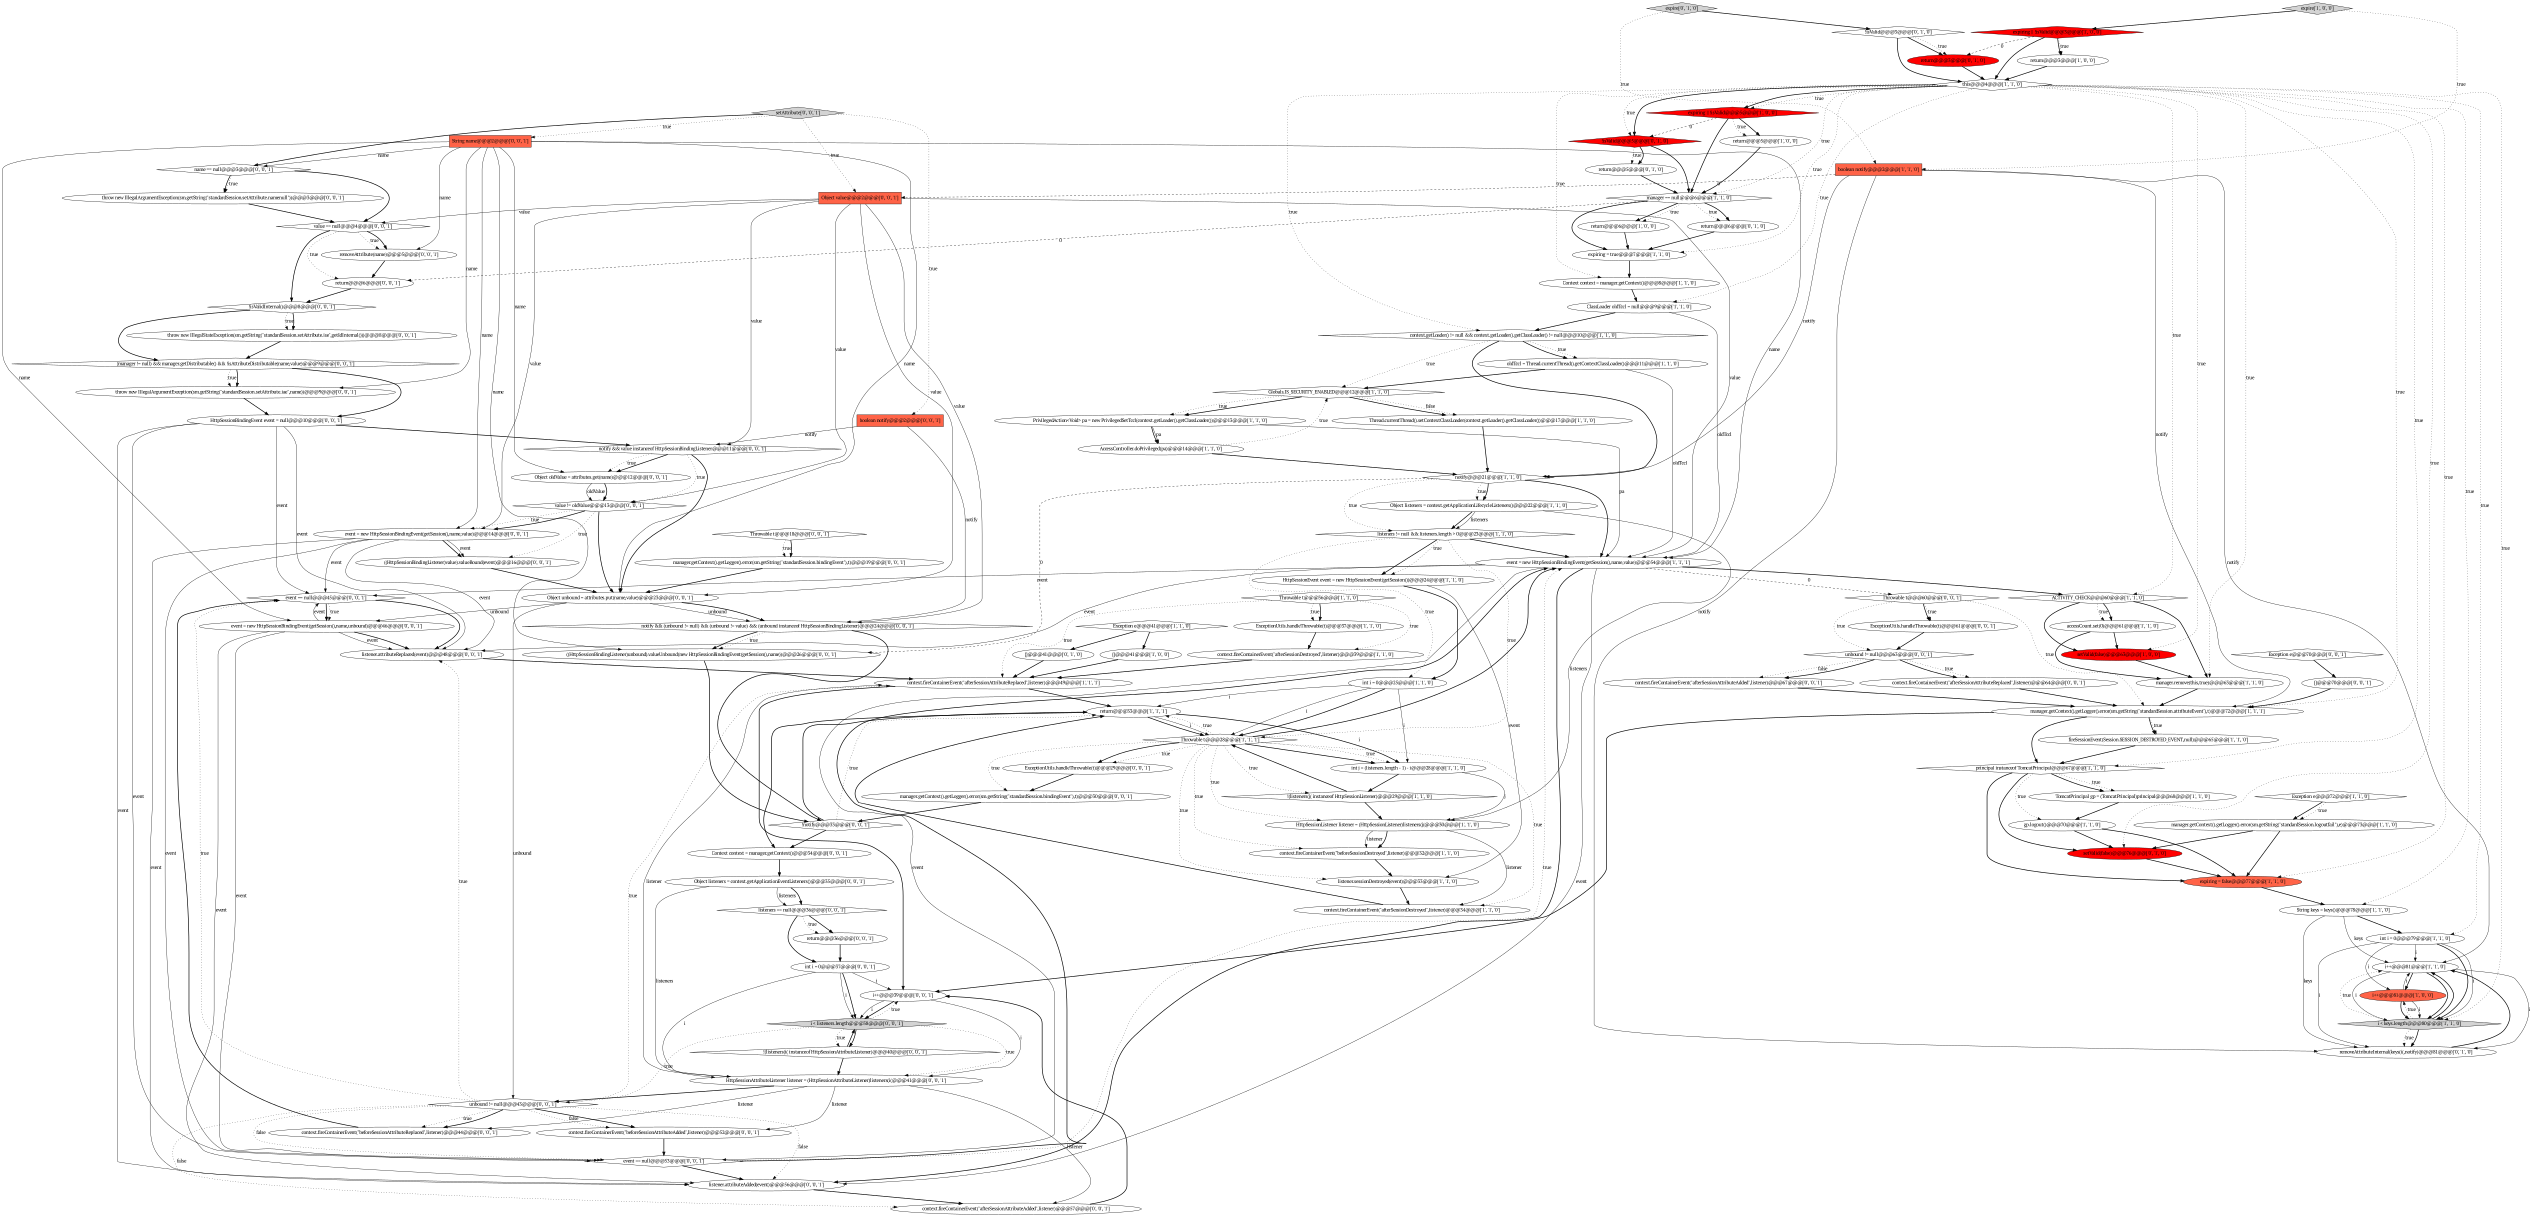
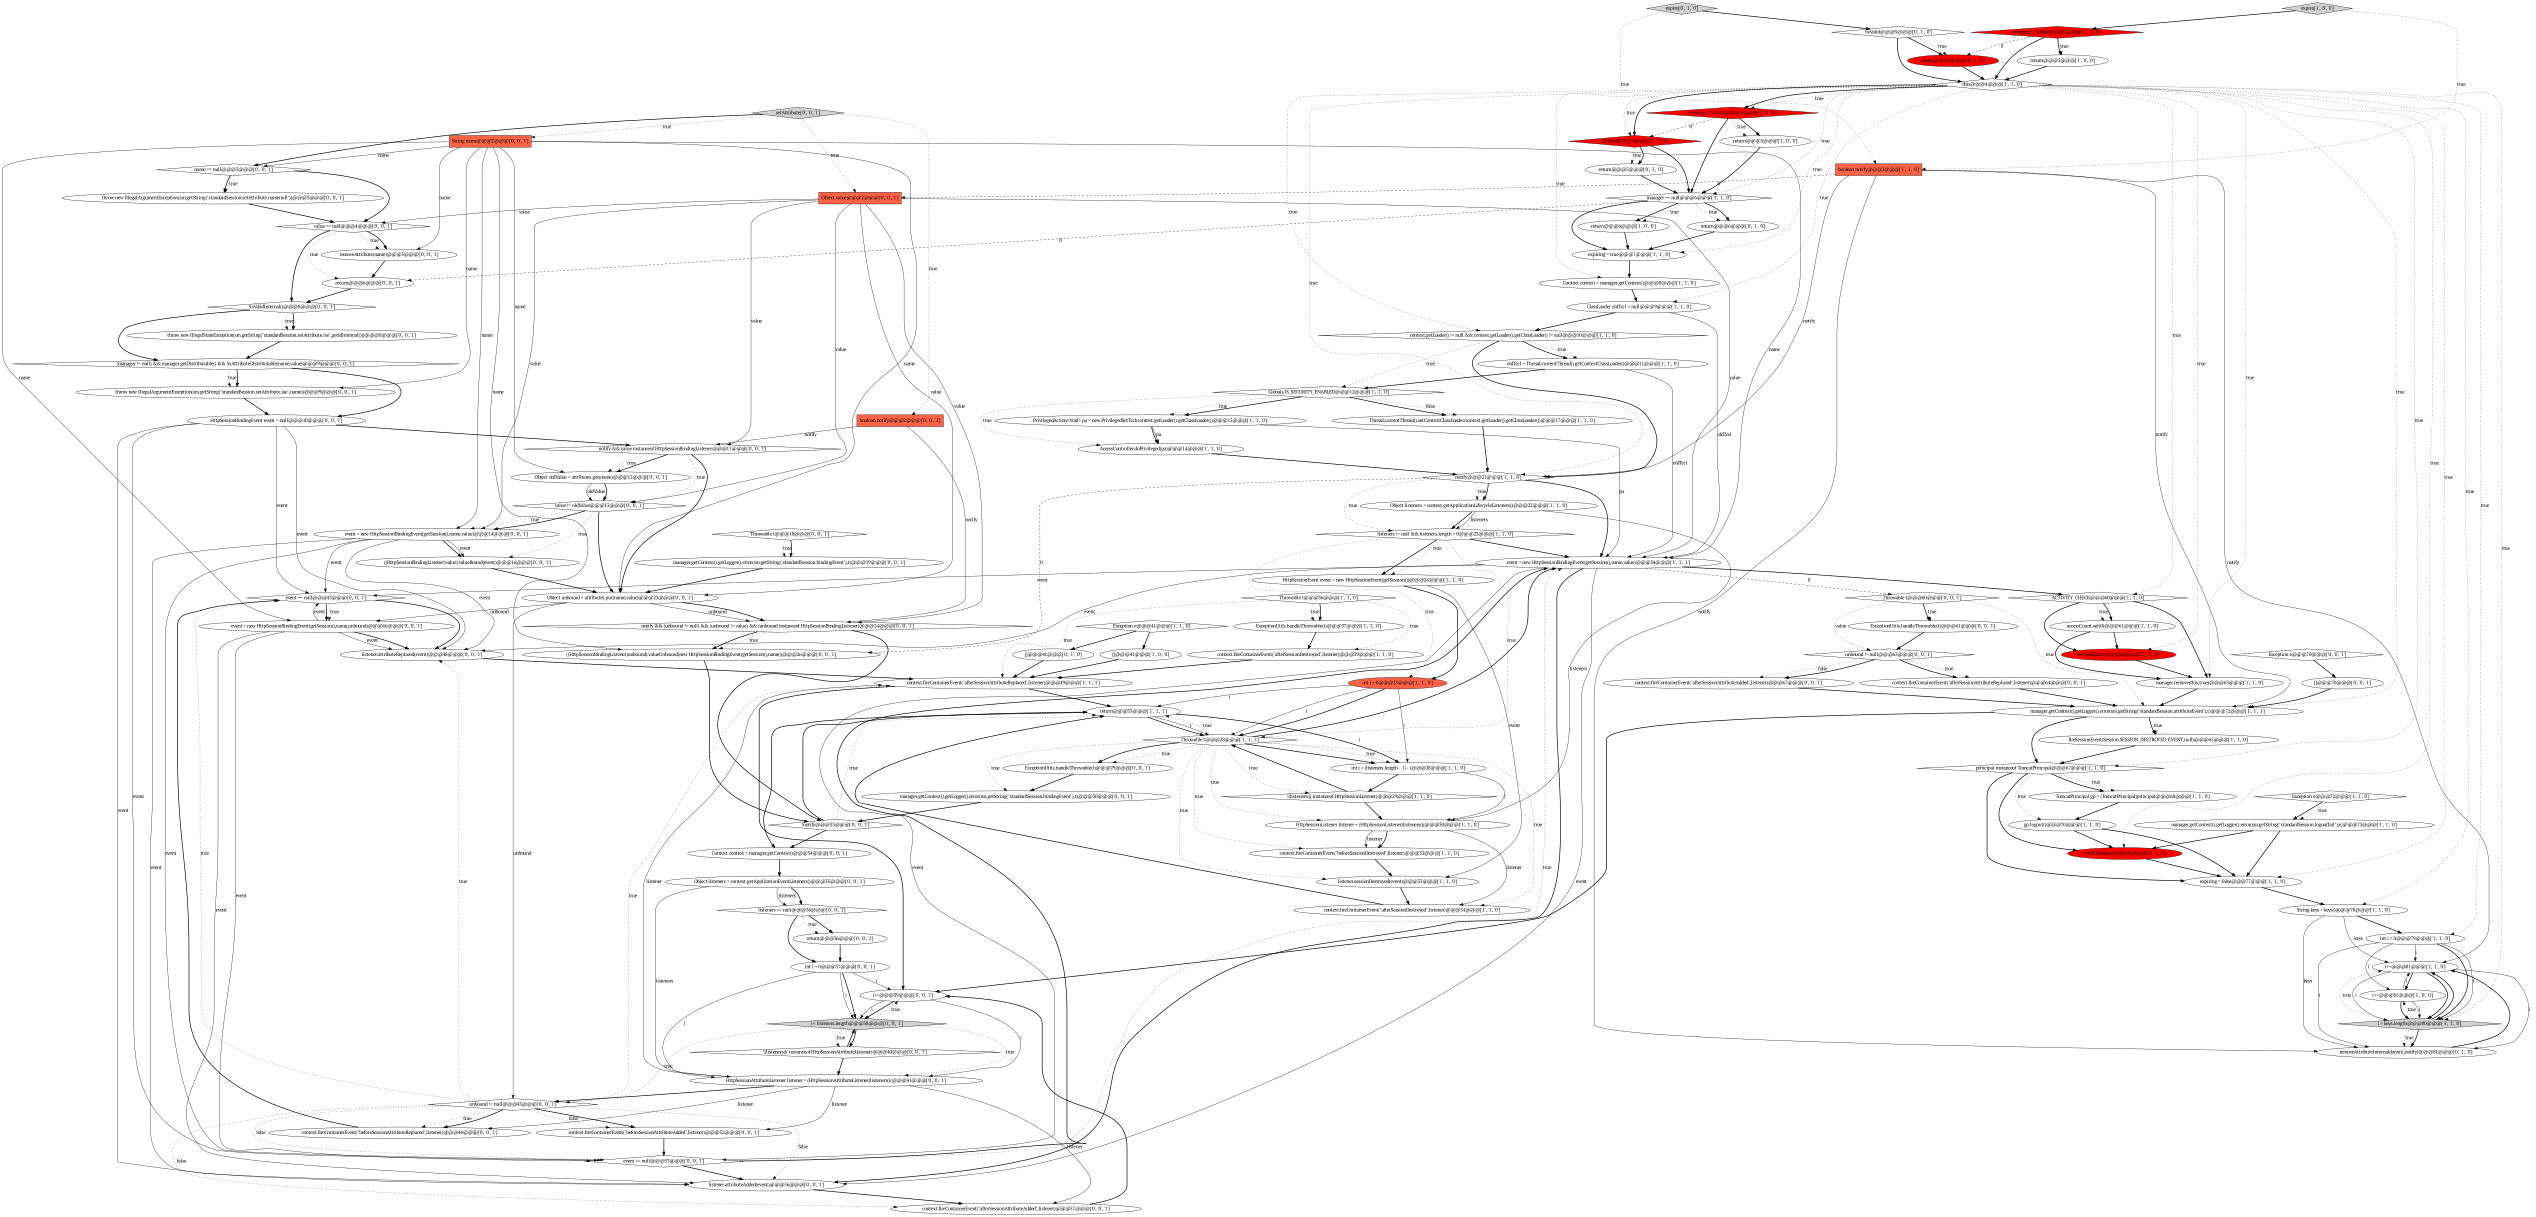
none -> (1309, 153)
(1281, 436) -> (1056, 404)
(1841, 626) -> (1841, 626)
(1398, 683) -> (1398, 683)
(2243, 882) -> (2243, 882)
(2403, 995) -> (2403, 995)
